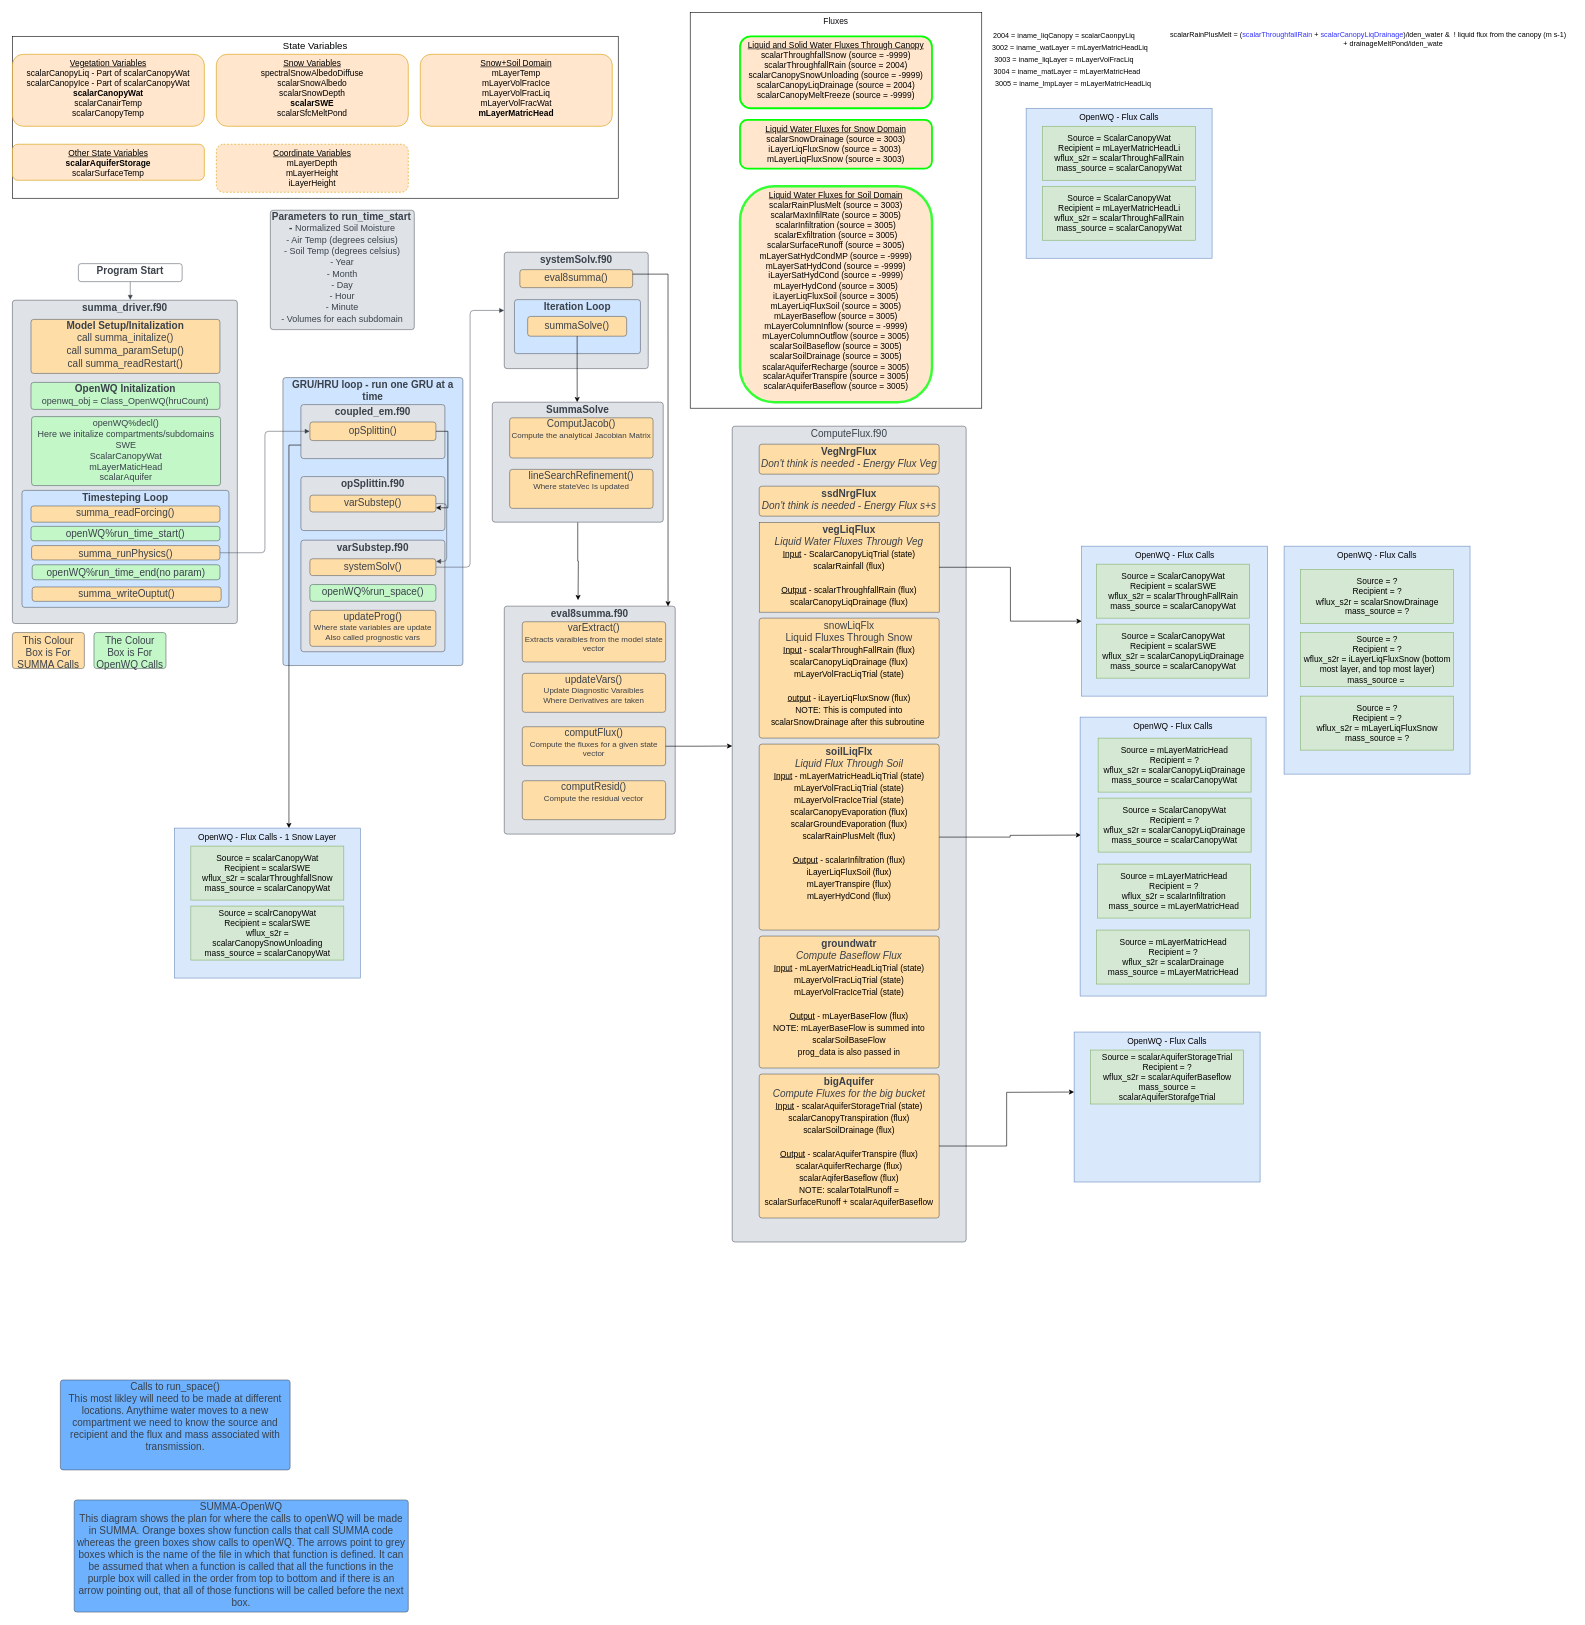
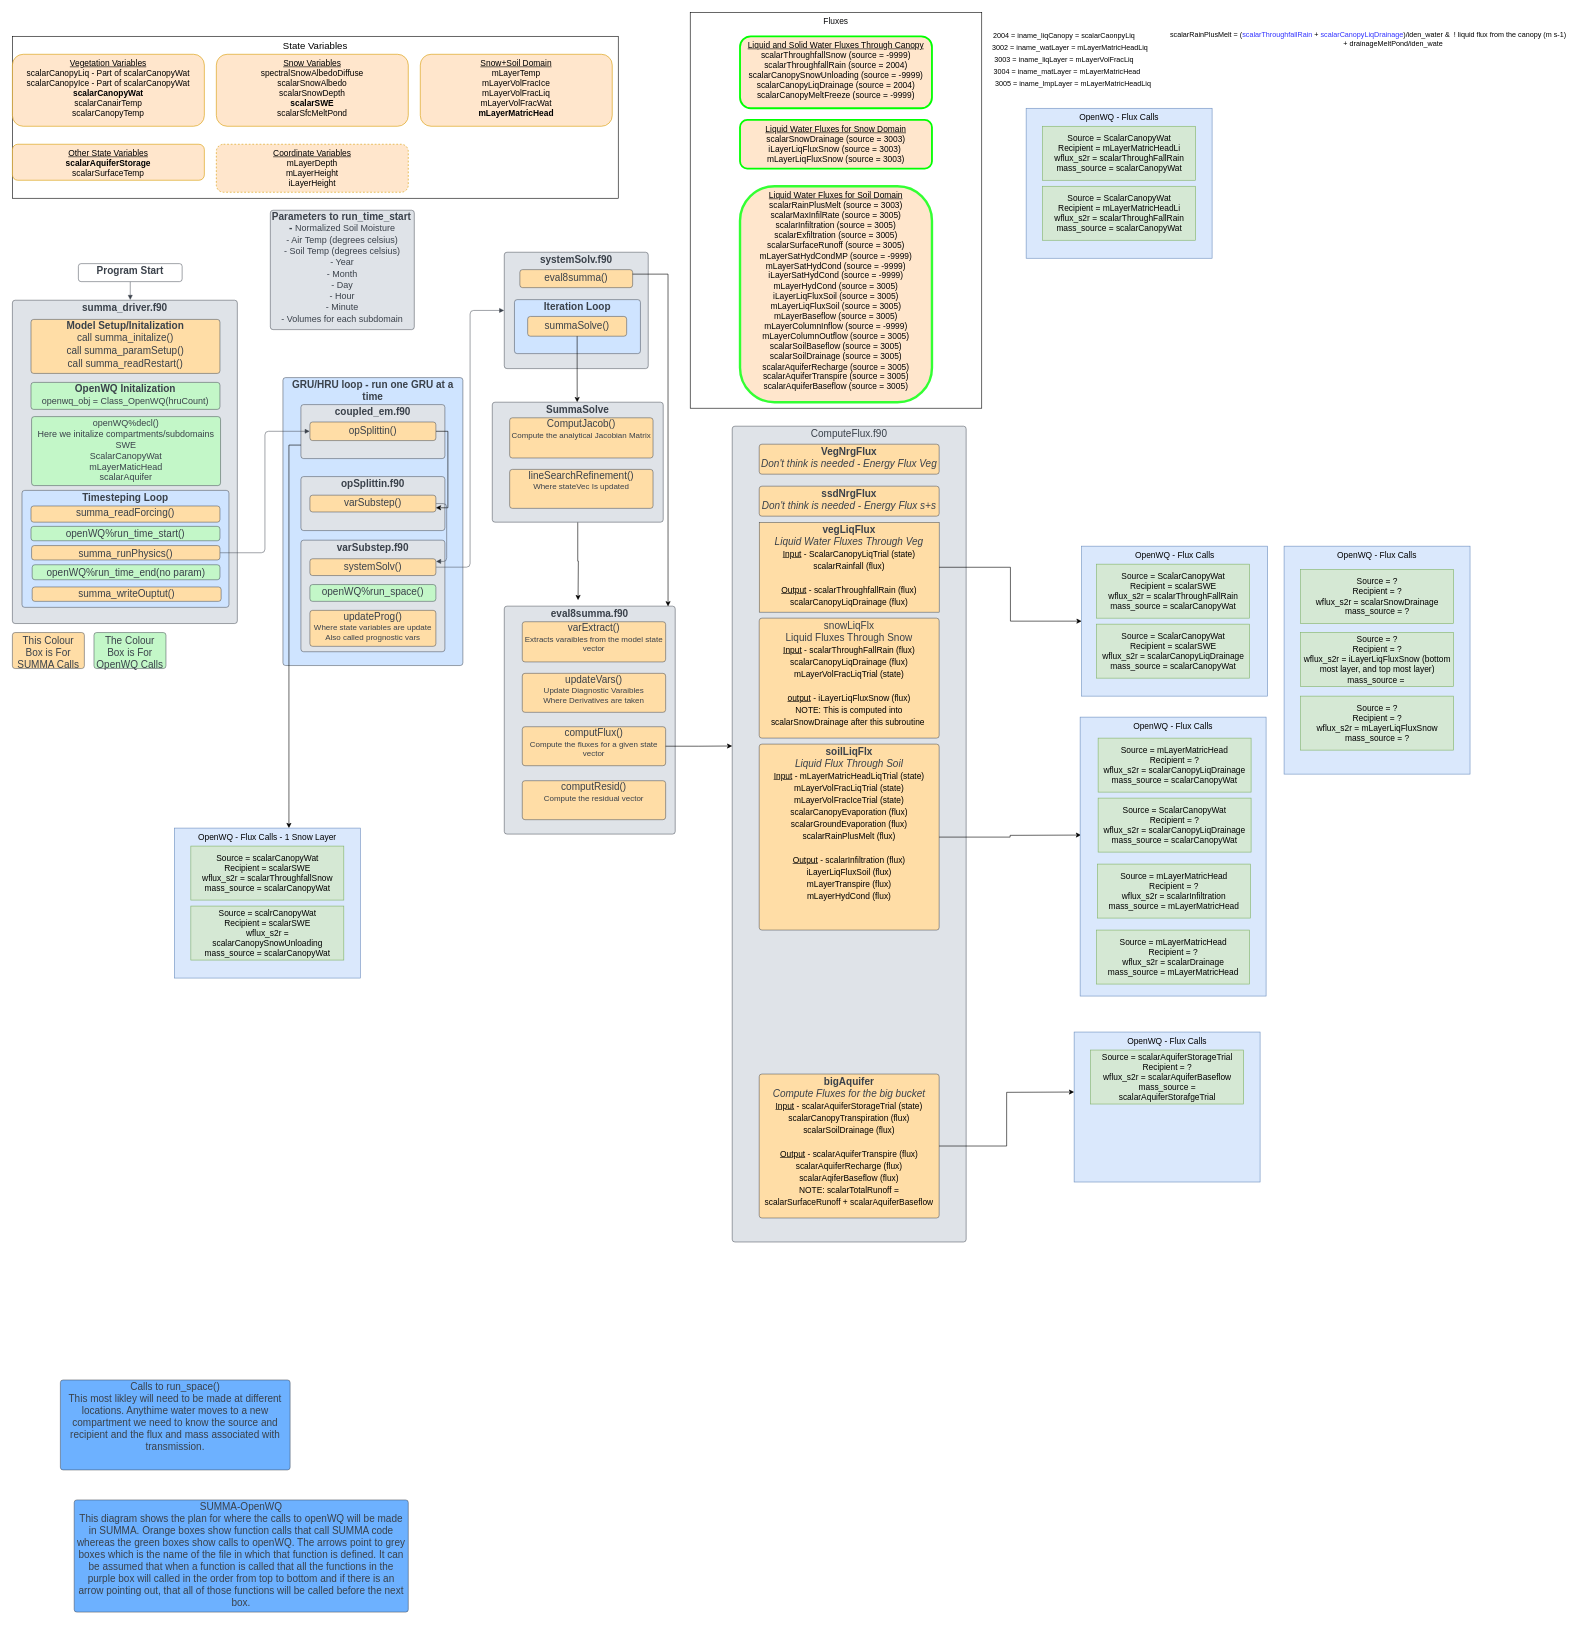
(849, 1002) -> none
